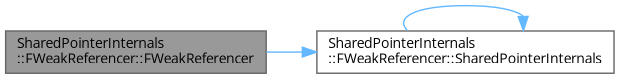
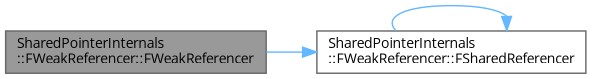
(465, 52) -> (451, 52)
